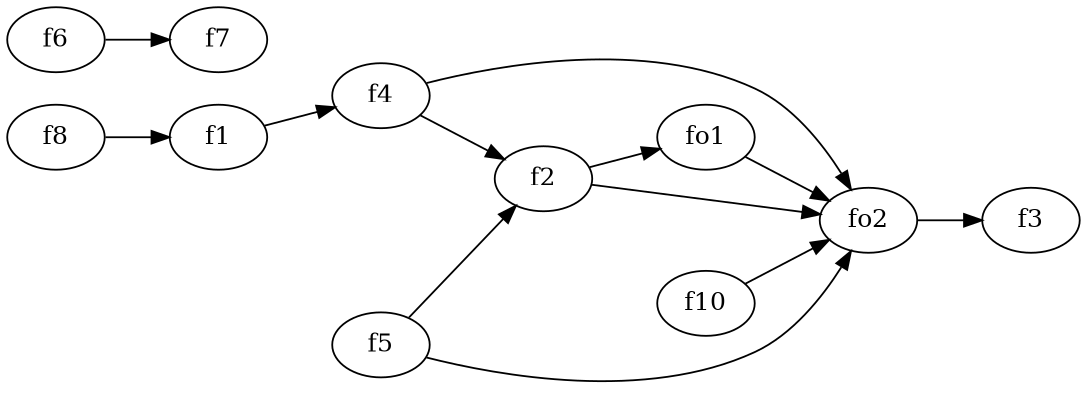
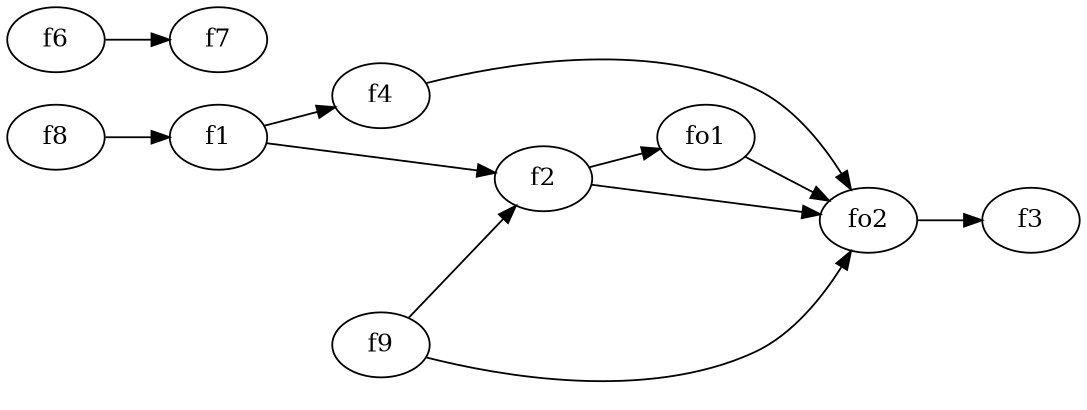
(454, 133) -> (372, 157)
(706, 303) -> none
(381, 345) -> (381, 345)
